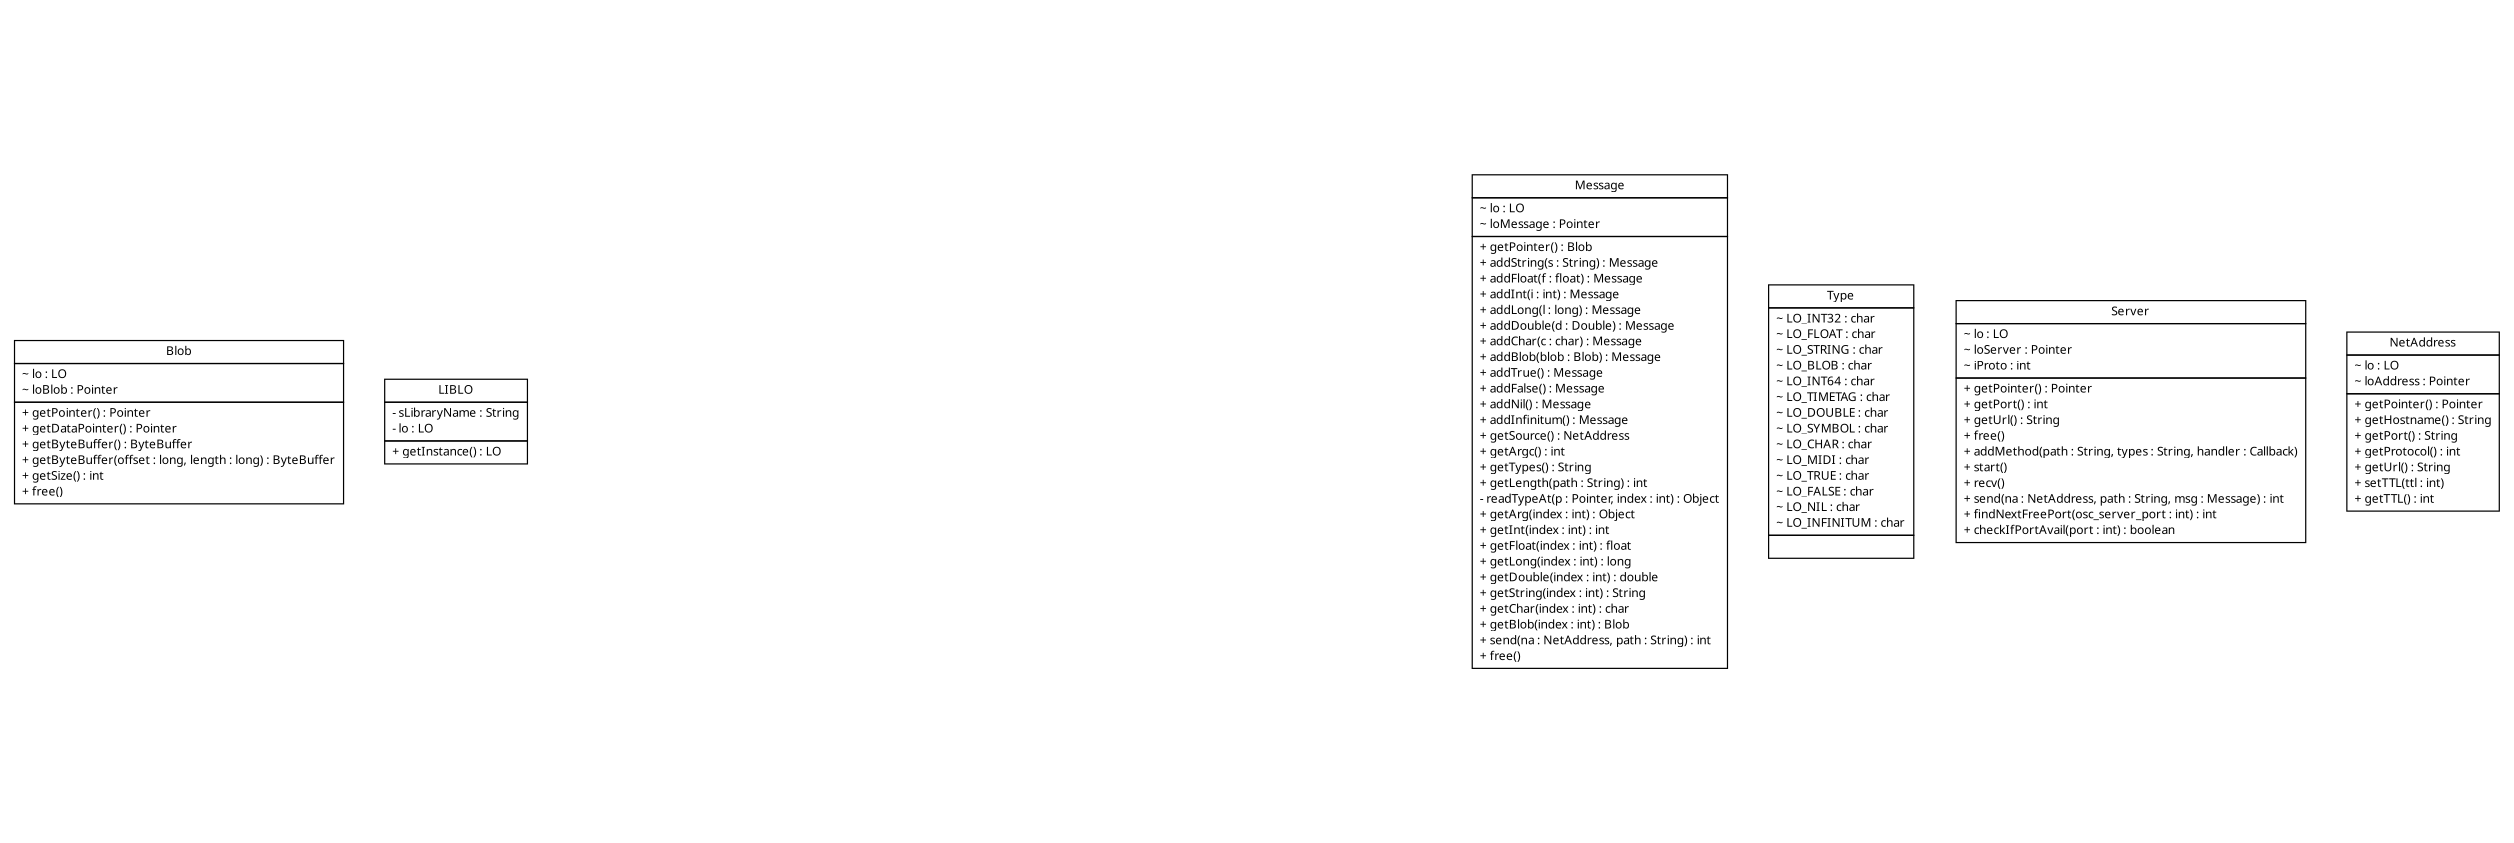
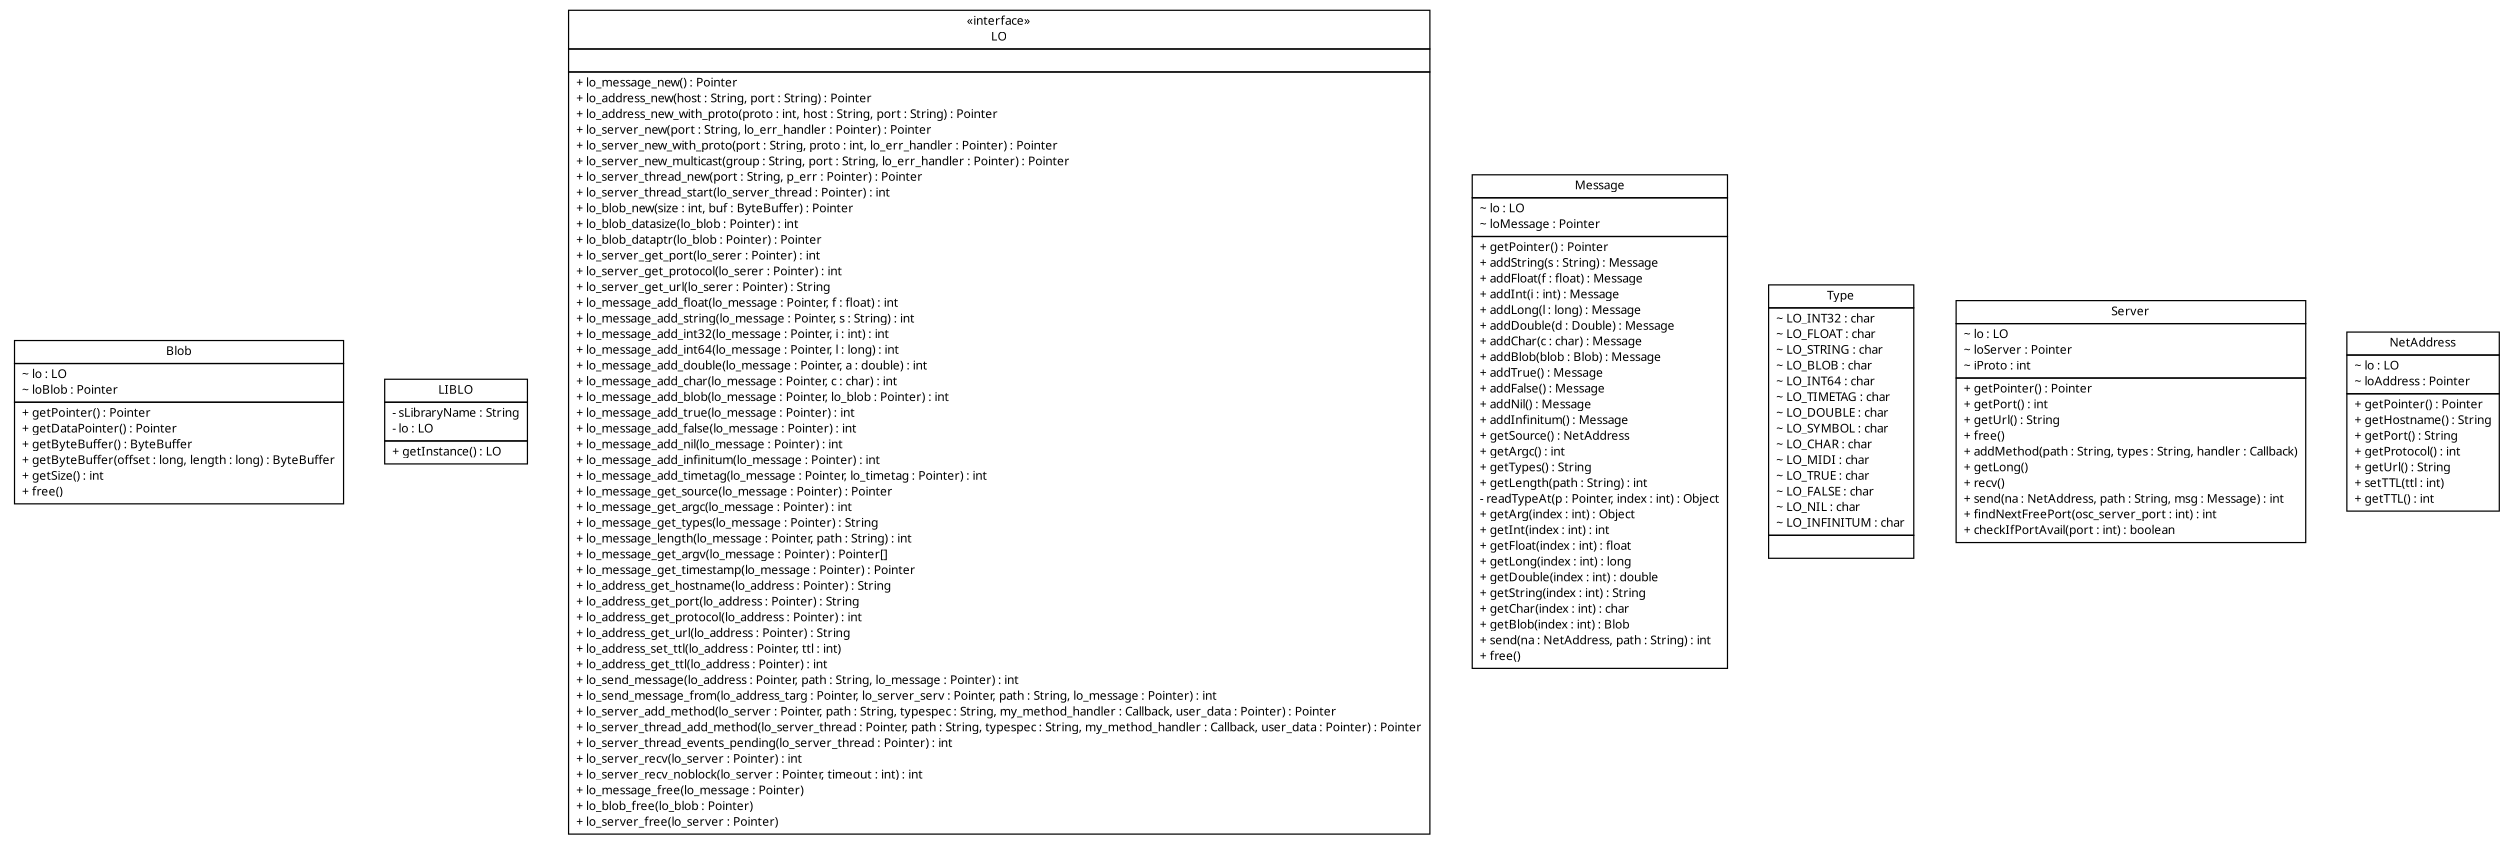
(1536, 247) -> (1545, 247)
none -> (999, 422)
(1986, 468) -> (1996, 468)
